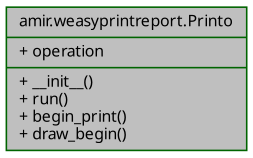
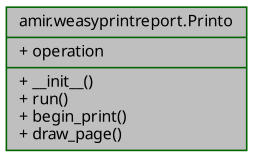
(73, 134) -> (71, 134)
